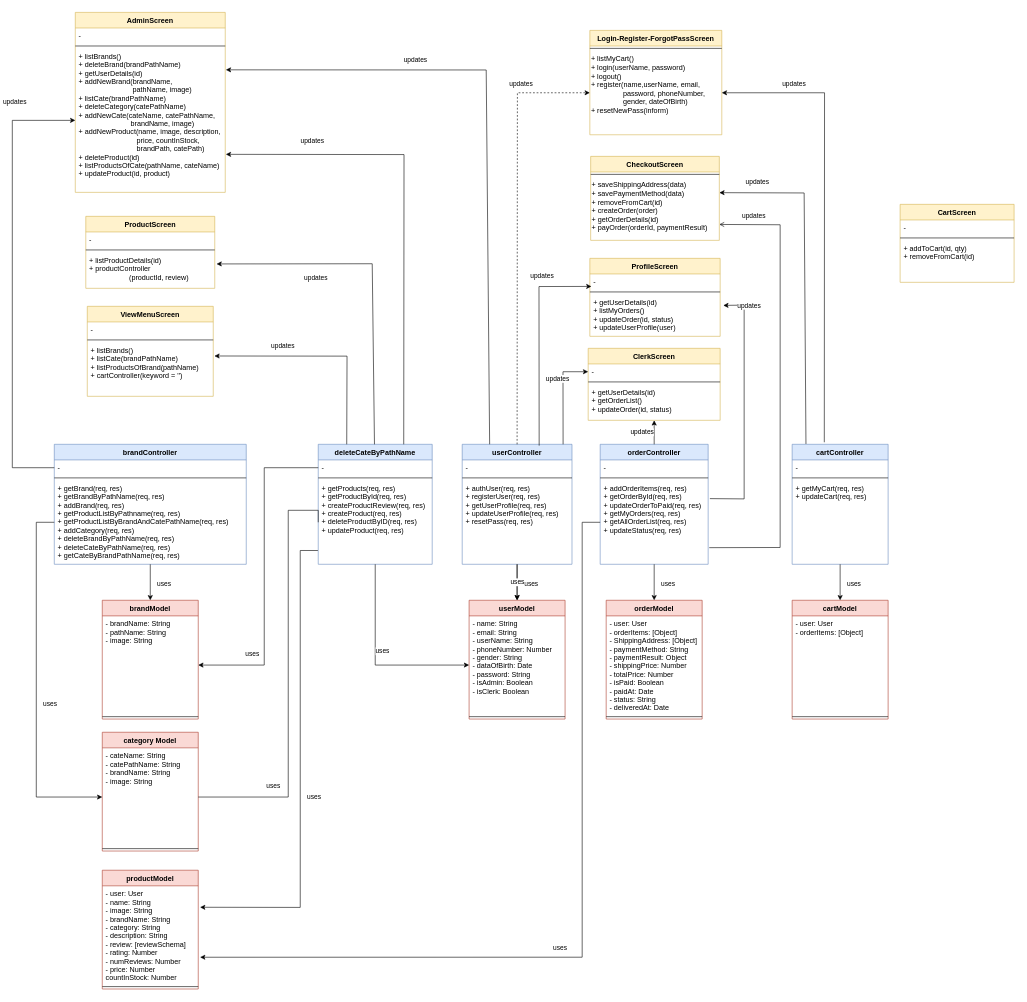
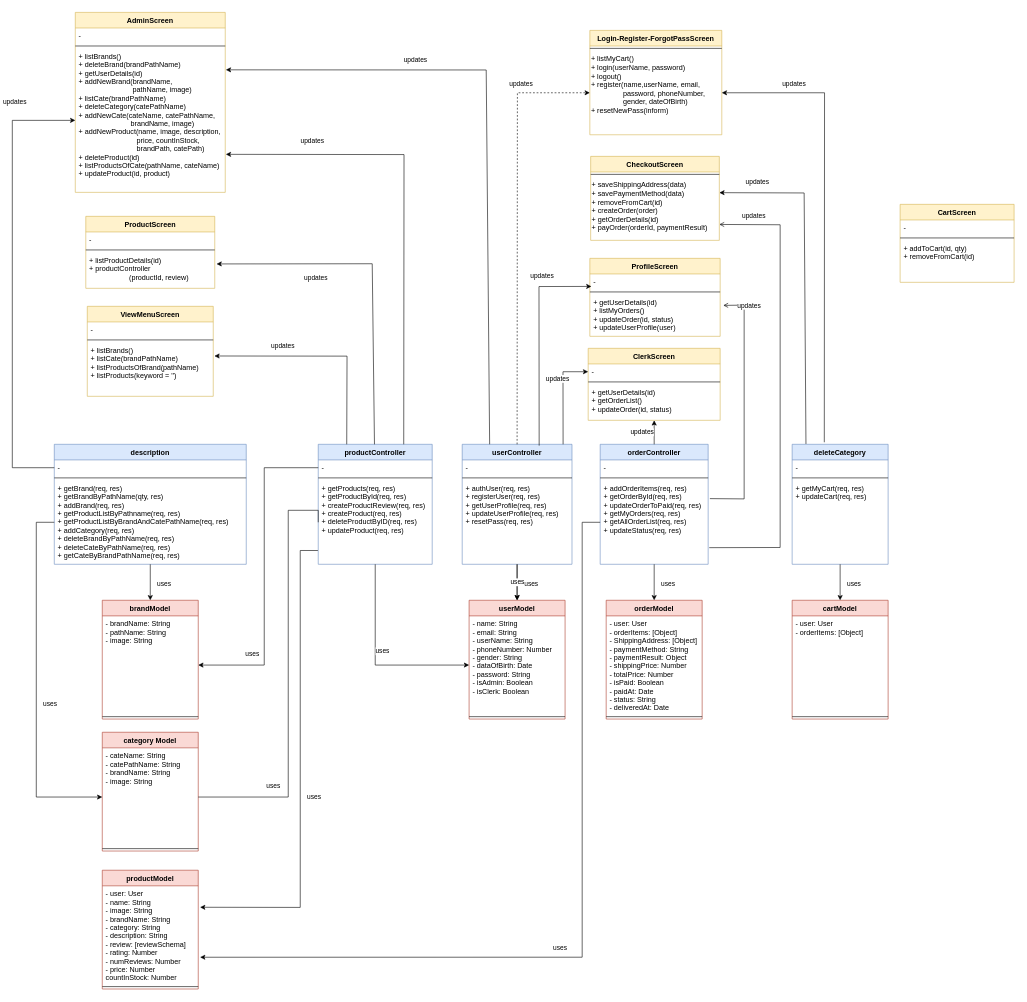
(728, 305) -> (727, 305)
(116, 350) -> (116, 350)
(150, 452) -> (150, 452)
(375, 452) -> (375, 452)
(840, 452) -> (840, 452)
(96, 488) -> (96, 488)
